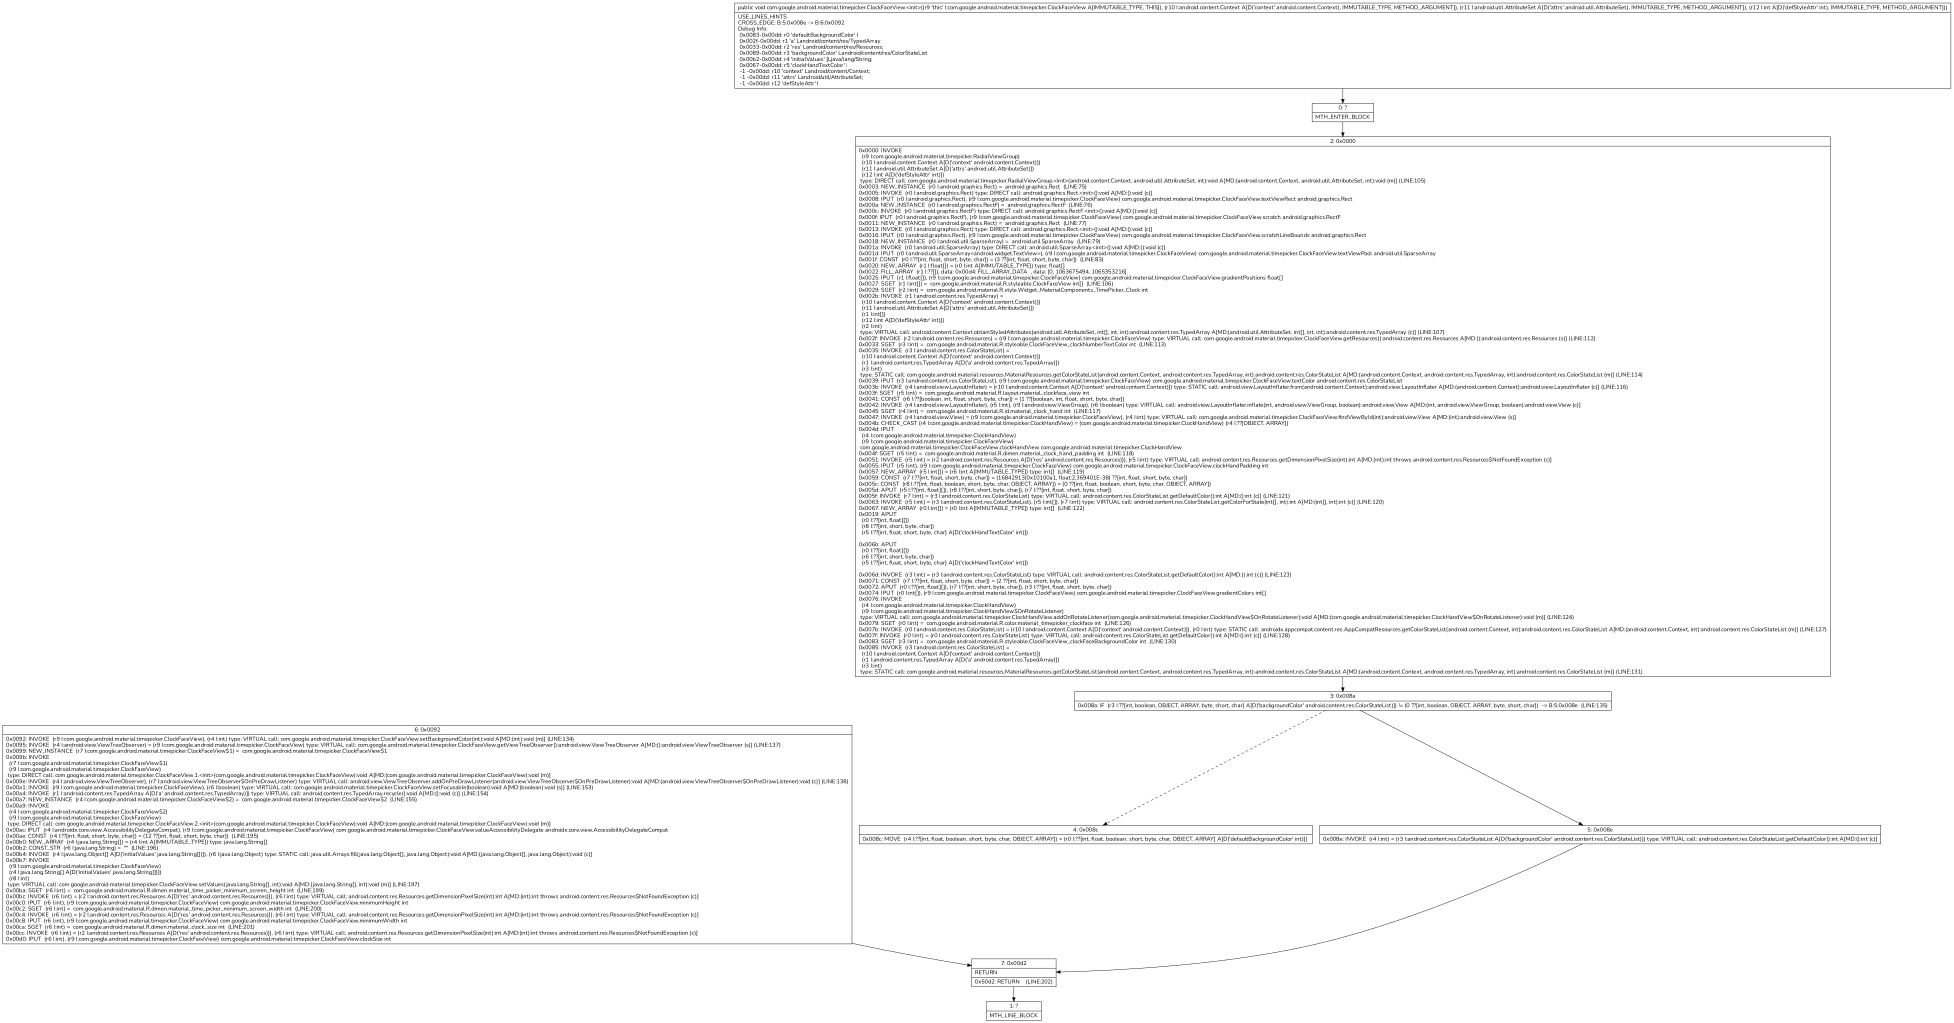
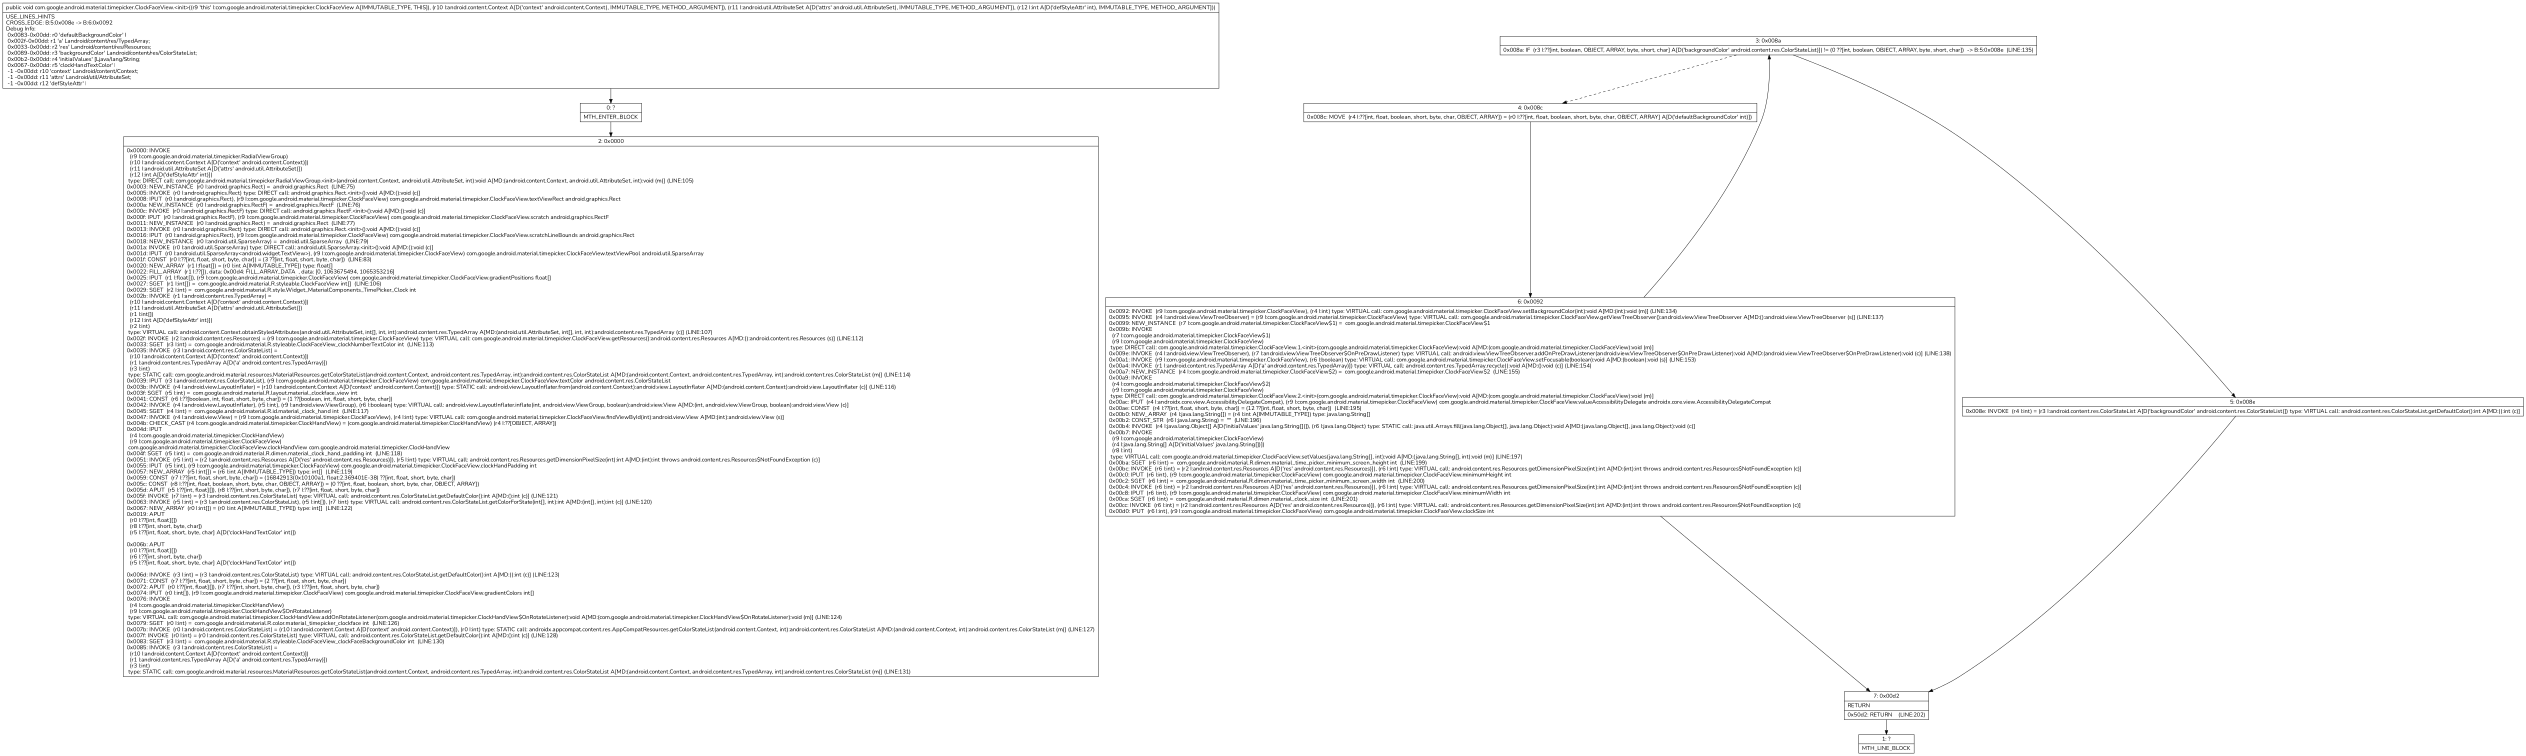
none -> (1530, 208)
(1343, 682) -> (1727, 188)
